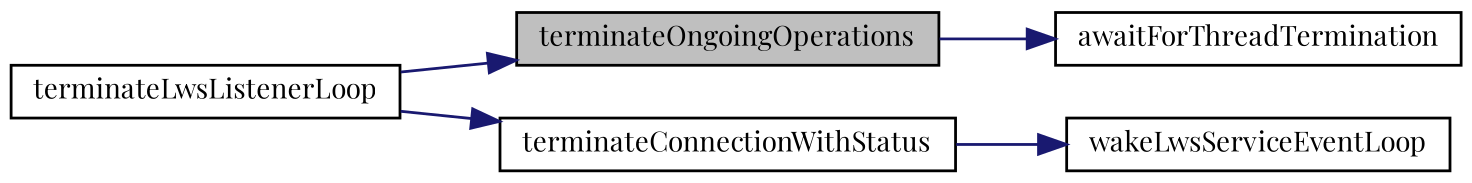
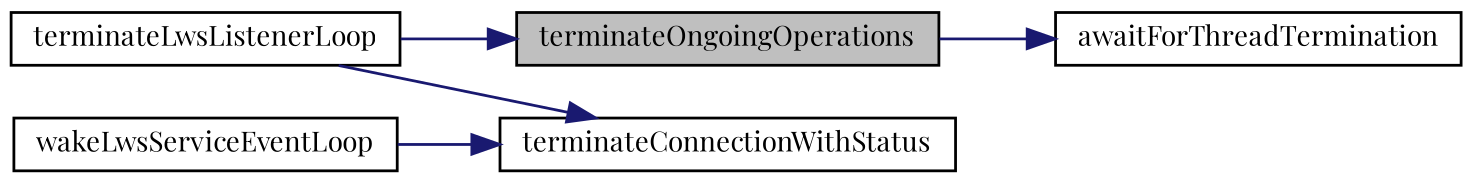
(997, 144) -> (435, 144)
